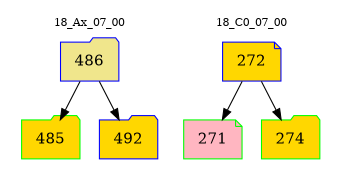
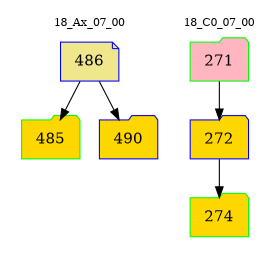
(90, 62) -> (90, 62)
(252, 62) -> (219, 139)
(235, 96) -> (219, 95)
(129, 139) -> (129, 139)
(213, 139) -> (219, 62)
